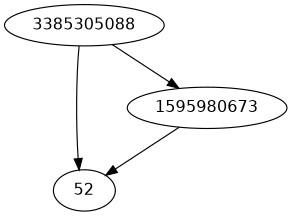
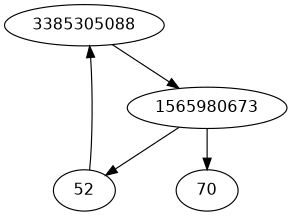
(77, 102) -> (92, 114)
(207, 108) -> (207, 108)
none -> (207, 190)
